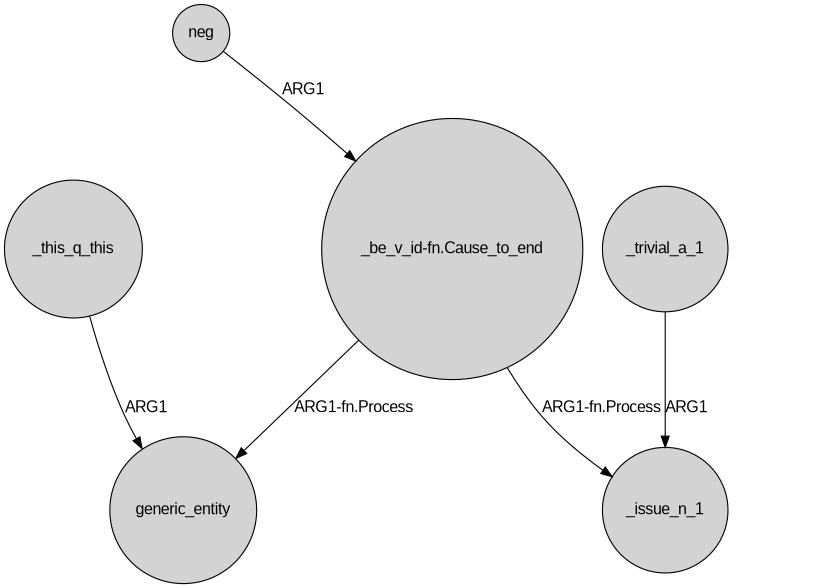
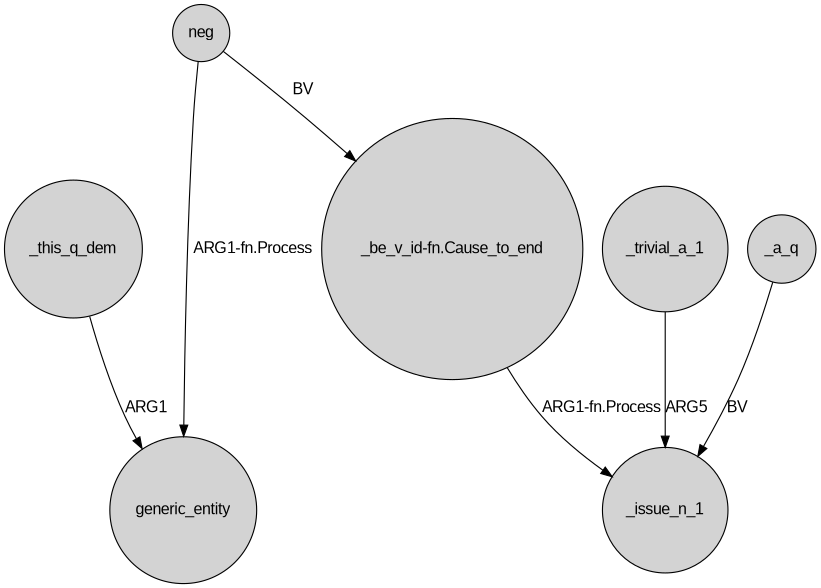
(303, 90) -> (303, 90)
(73, 249) -> (73, 249)
none -> (782, 249)
(301, 395) -> (188, 243)
(687, 408) -> (687, 408)
